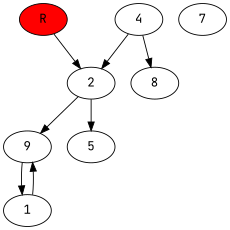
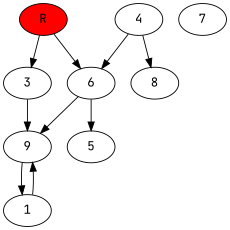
none -> (27, 83)
(91, 83) -> (91, 83)
